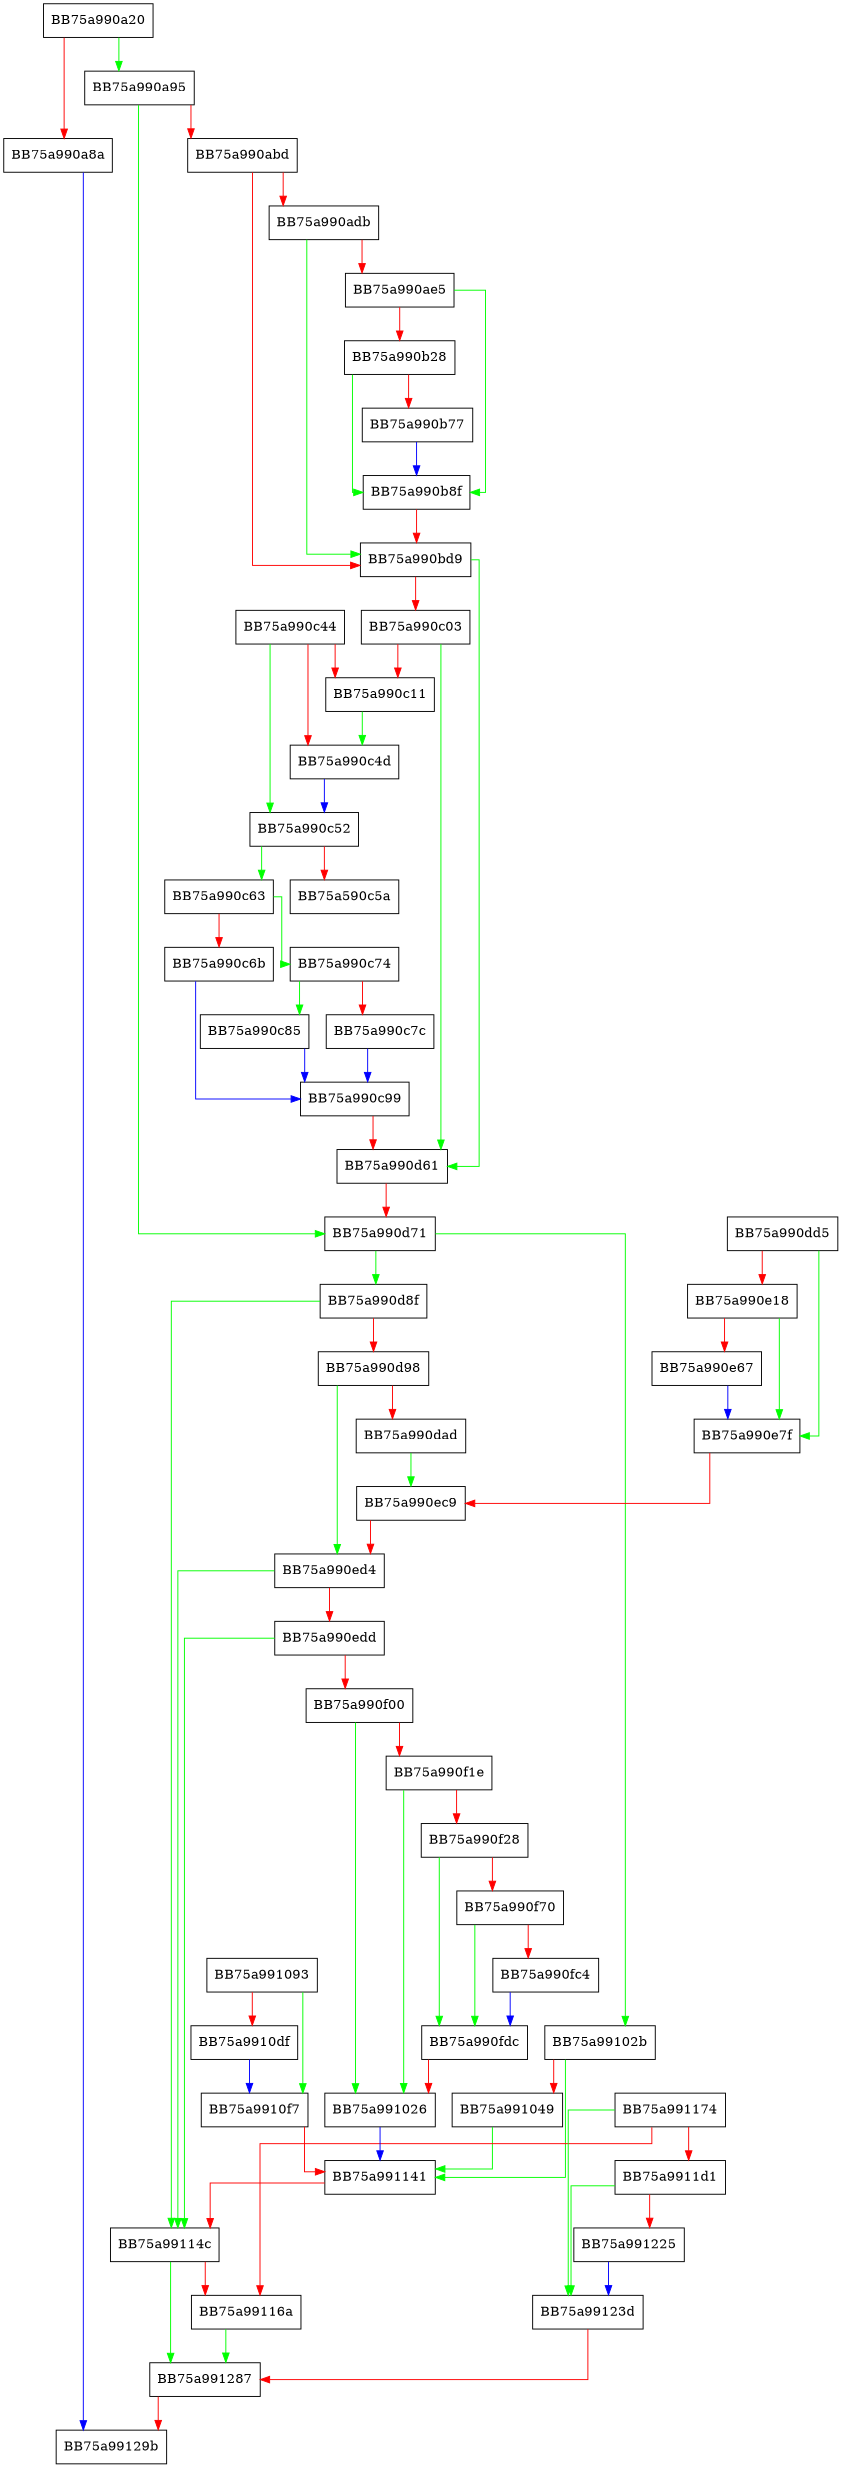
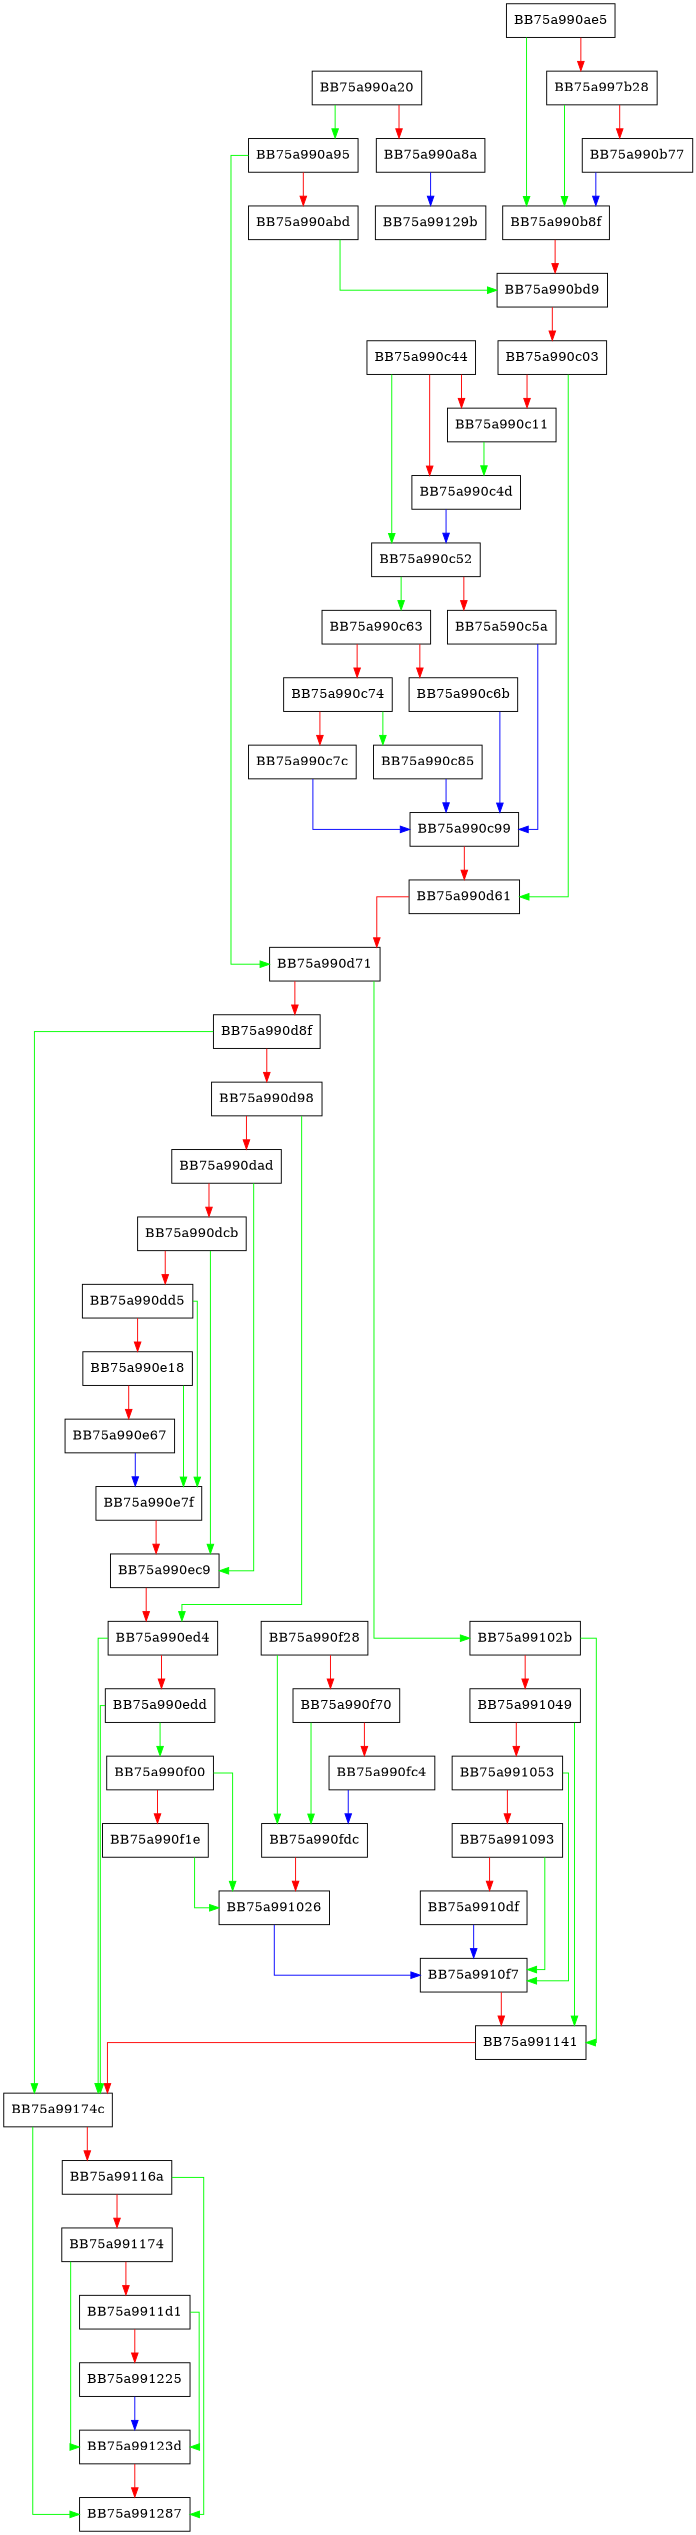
(324, 223) -> none
(400, 358) -> (602, 88)
(253, 418) -> (389, 290)
none -> (538, 742)
(479, 870) -> none
(282, 927) -> (357, 656)
none -> (192, 1234)
(376, 1263) -> (295, 993)
(345, 1667) -> (160, 1735)
none -> (507, 1773)
(457, 1802) -> none
(380, 2138) -> (317, 1975)
(393, 2144) -> (117, 2206)
(165, 2245) -> (58, 2110)
(158, 2408) -> none
